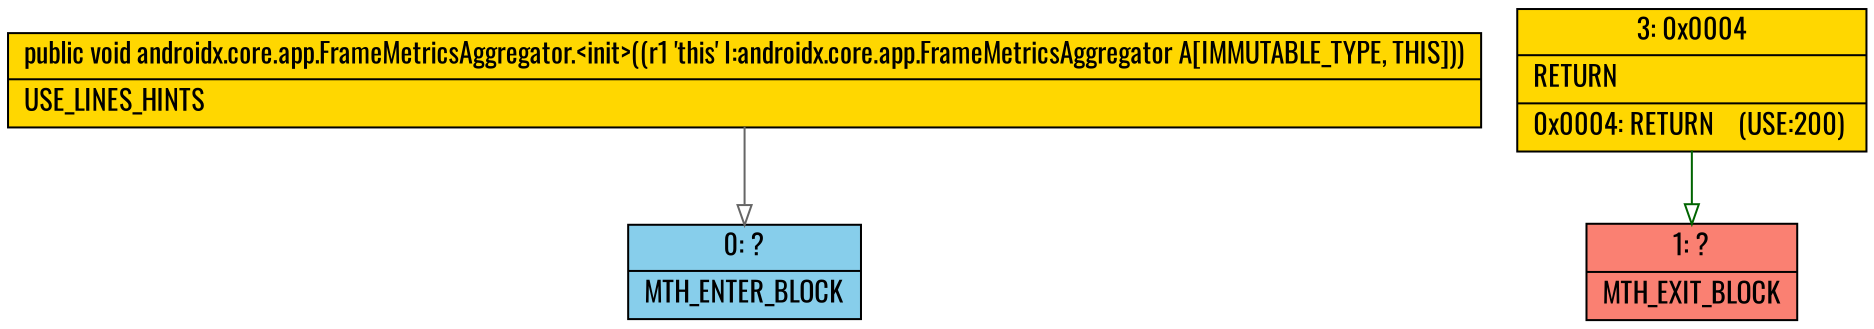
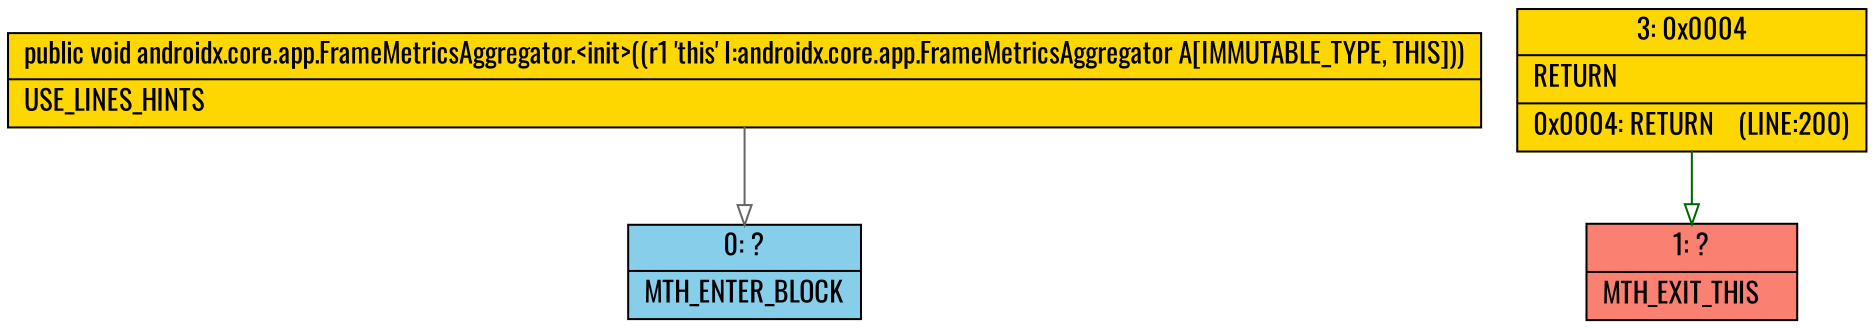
(1690, 126) -> (1692, 126)
(1692, 295) -> (1682, 295)
